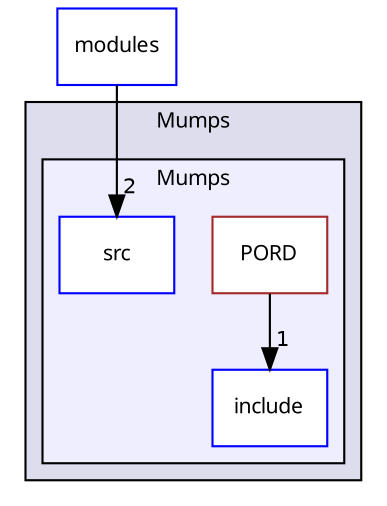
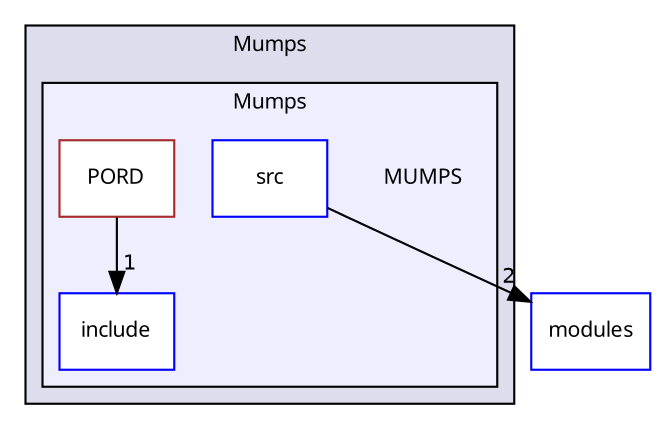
(117, 140) -> (419, 251)
none -> (423, 178)
